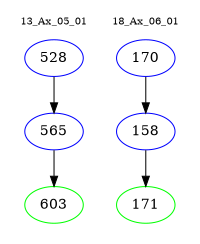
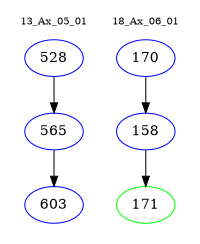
(54, 205) -> (54, 205)
